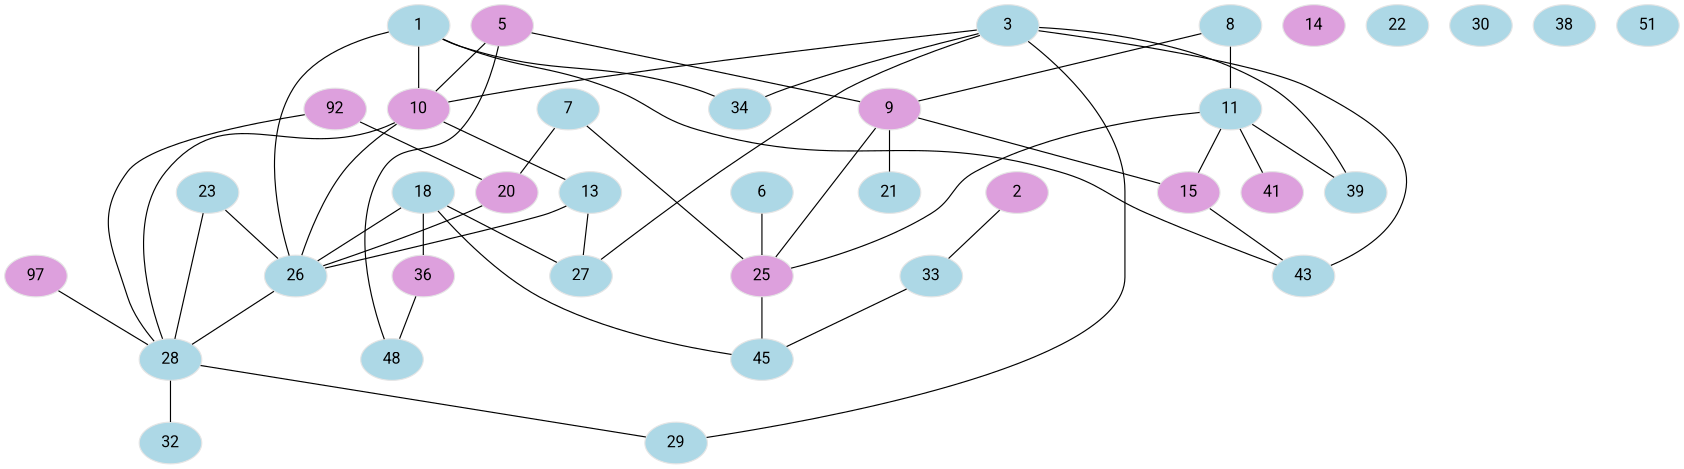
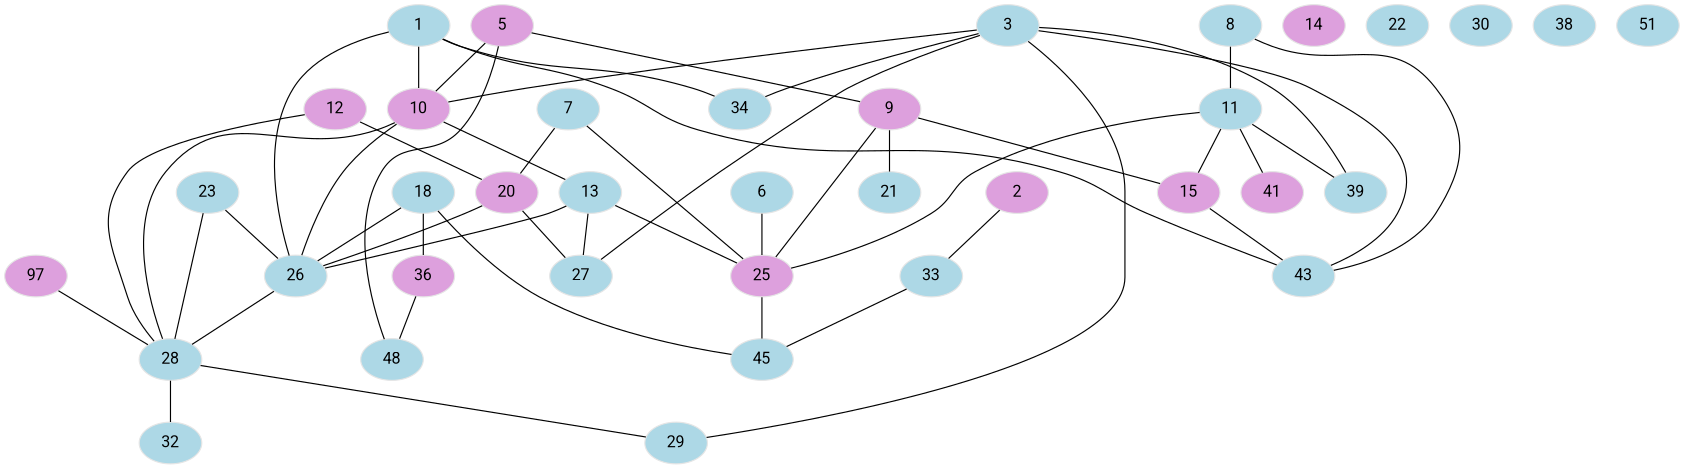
(1067, 66) -> (1452, 114)
(335, 109) -> (335, 109)
(502, 234) -> (544, 234)
none -> (676, 234)
